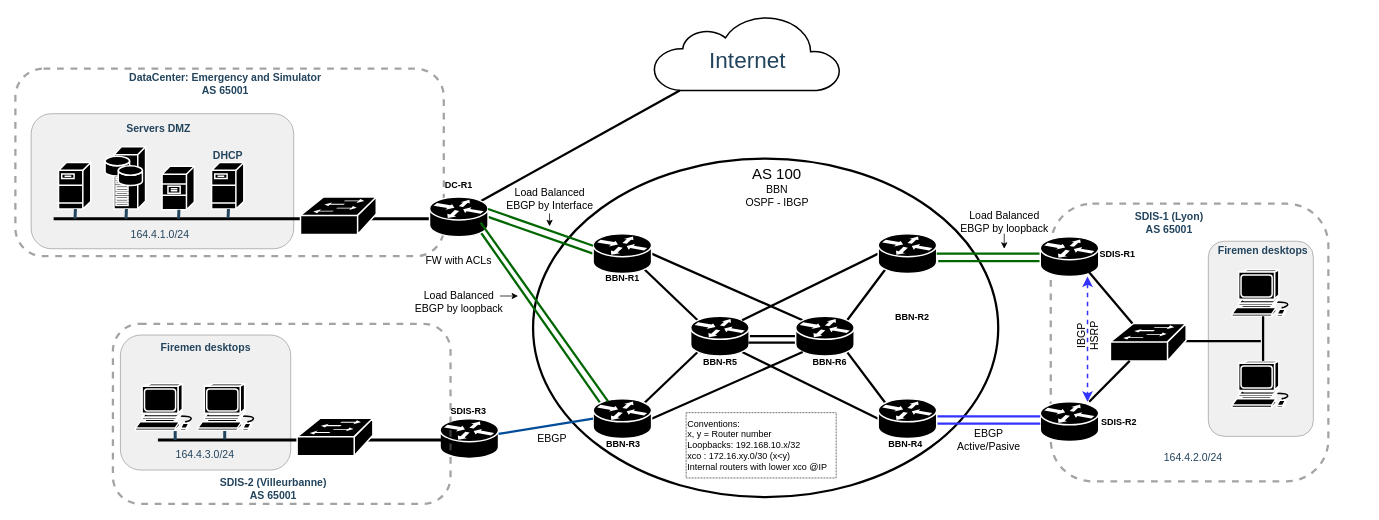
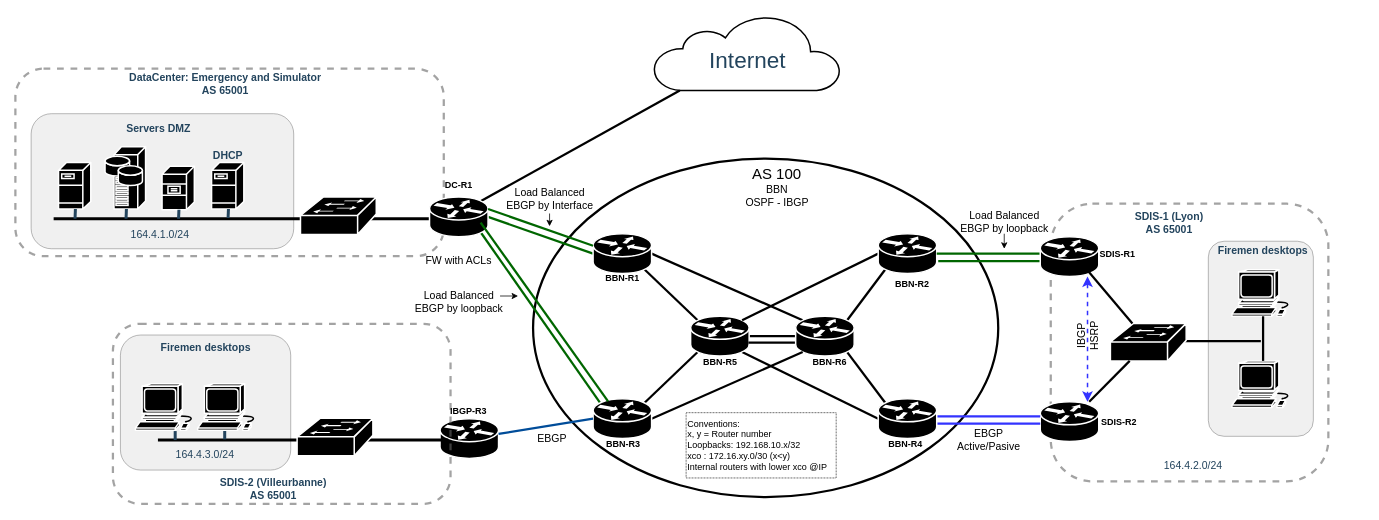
(912, 318) -> (912, 285)
(468, 411) -> (468, 411)
(1193, 458) -> (1193, 465)
